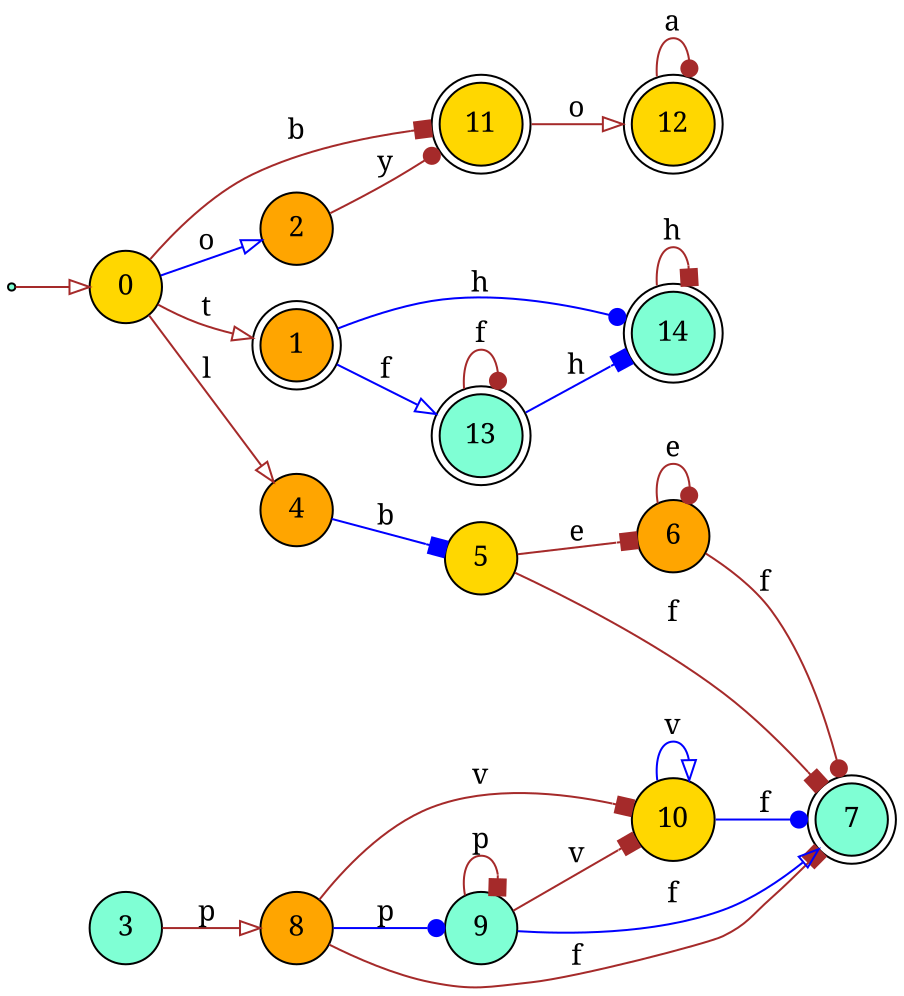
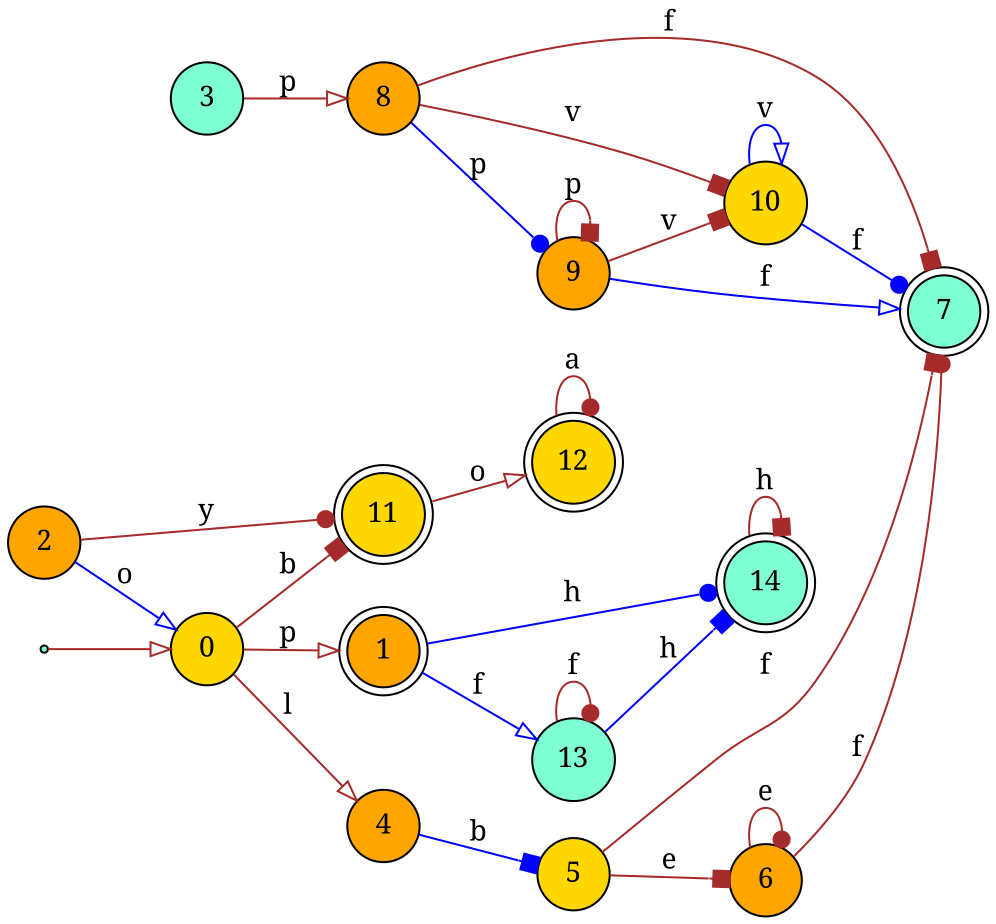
(202, 261) -> (117, 590)
(207, 308) -> (288, 634)
(481, 436) -> (574, 760)
(481, 928) -> (574, 273)
